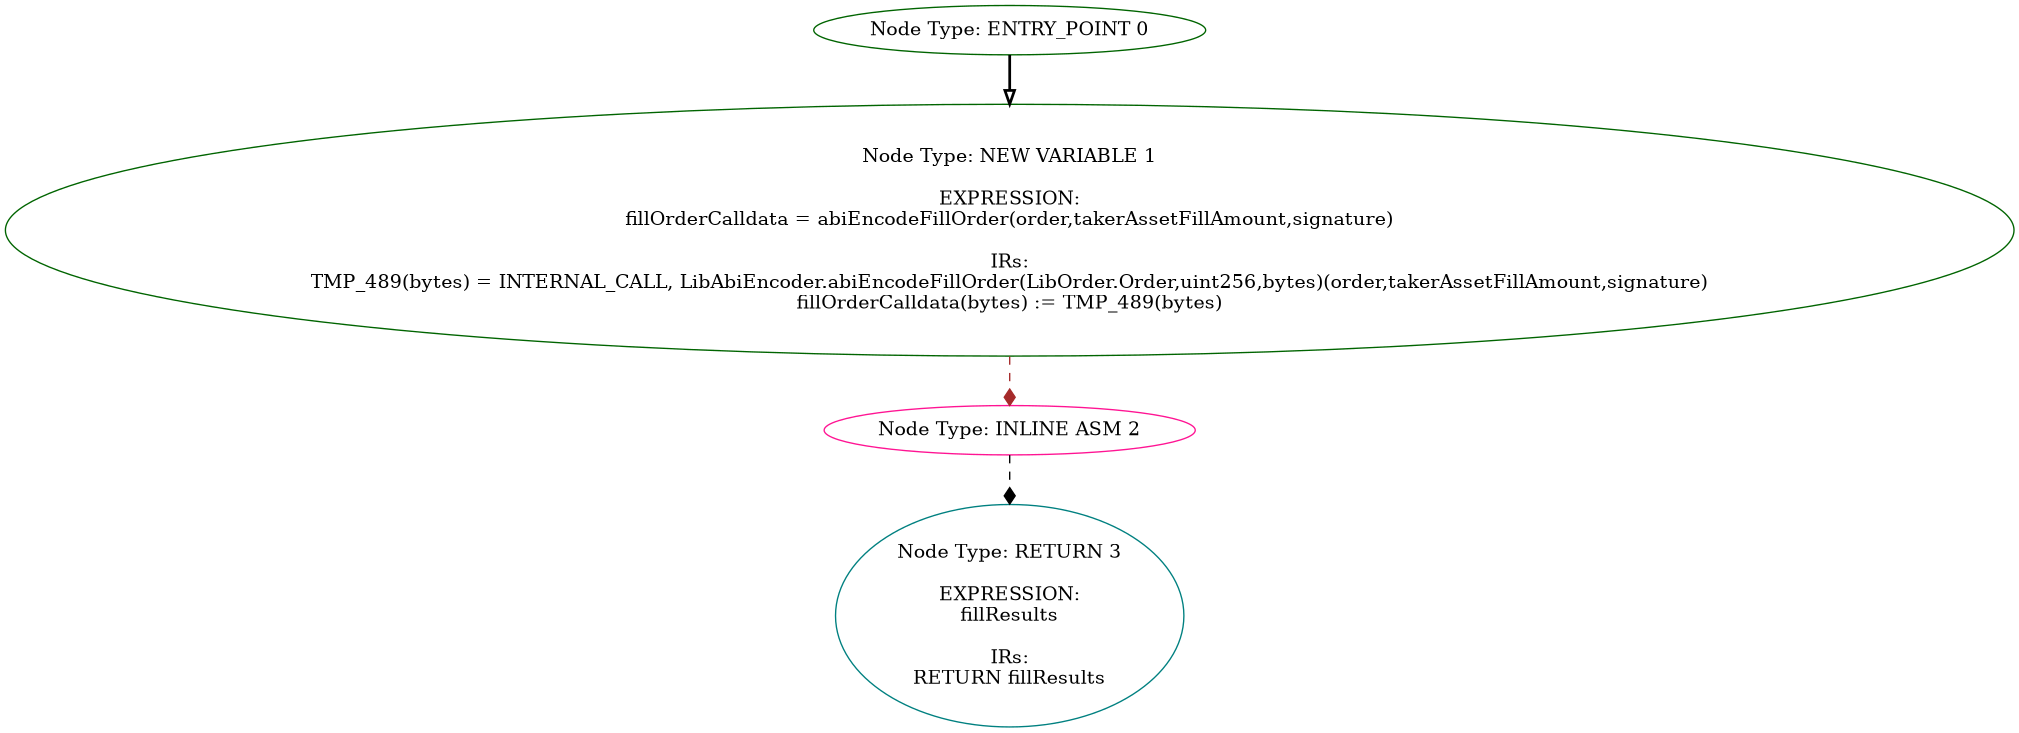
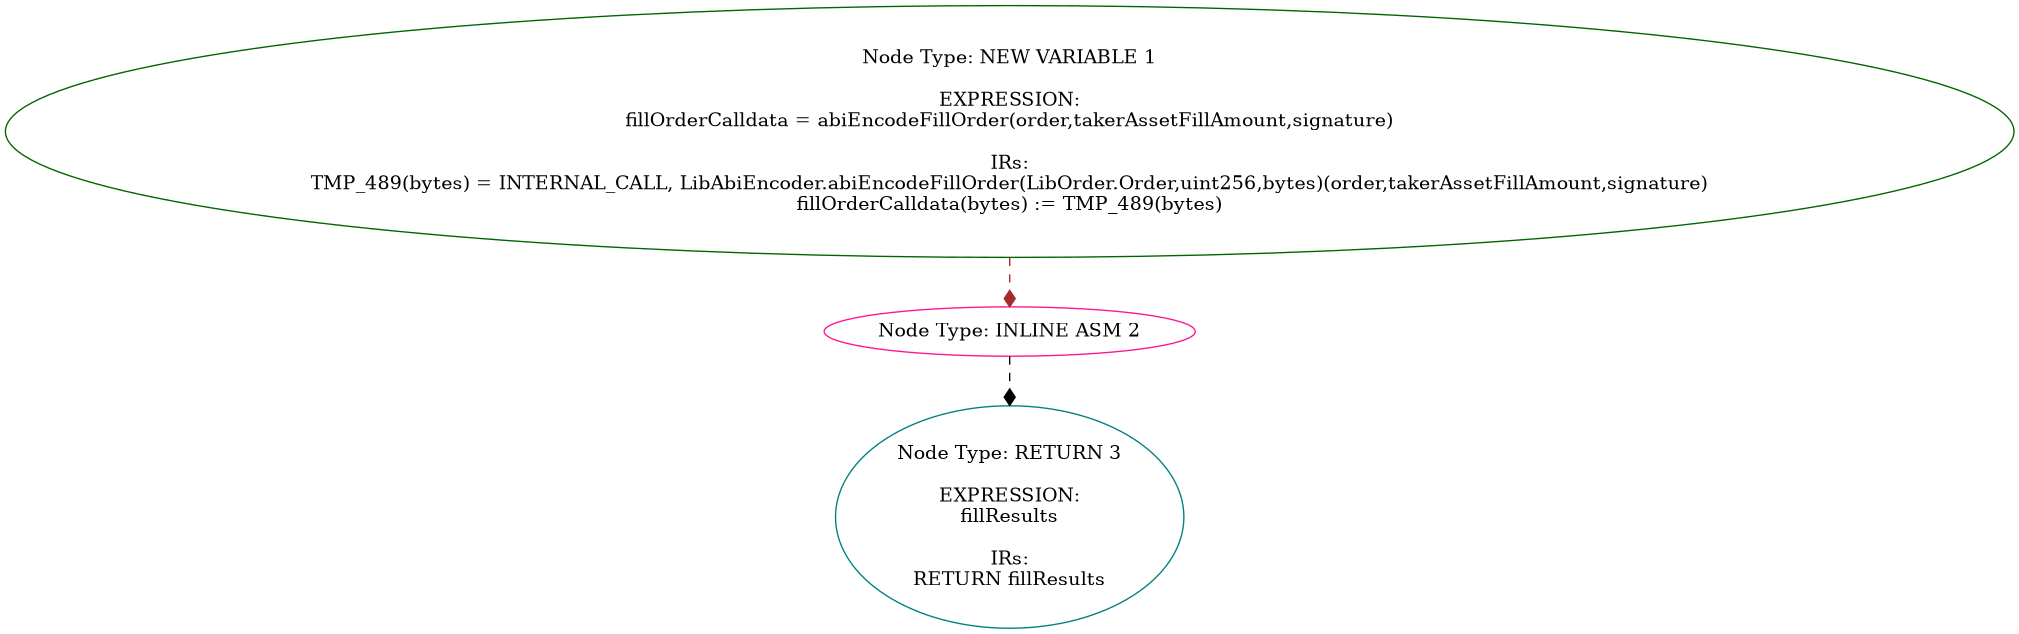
(1010, 30) -> none
